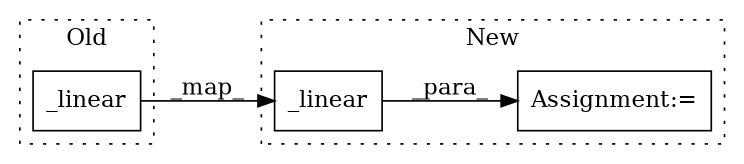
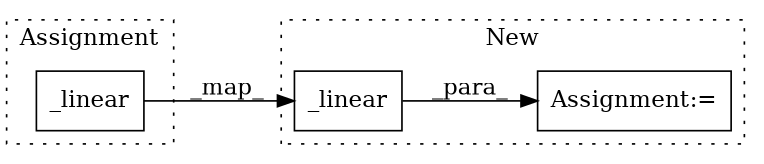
(87, 39) -> (90, 39)
